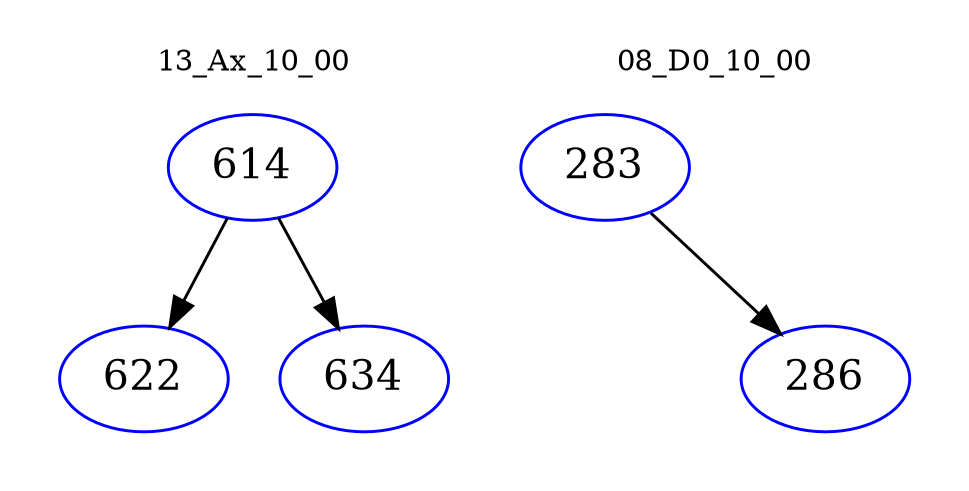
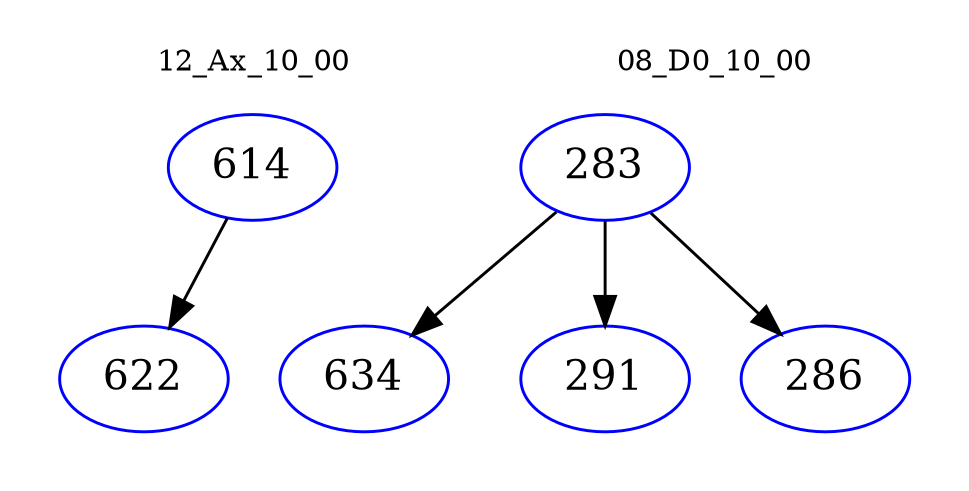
(254, 63) -> (254, 63)
(301, 260) -> (517, 246)
none -> (605, 379)
